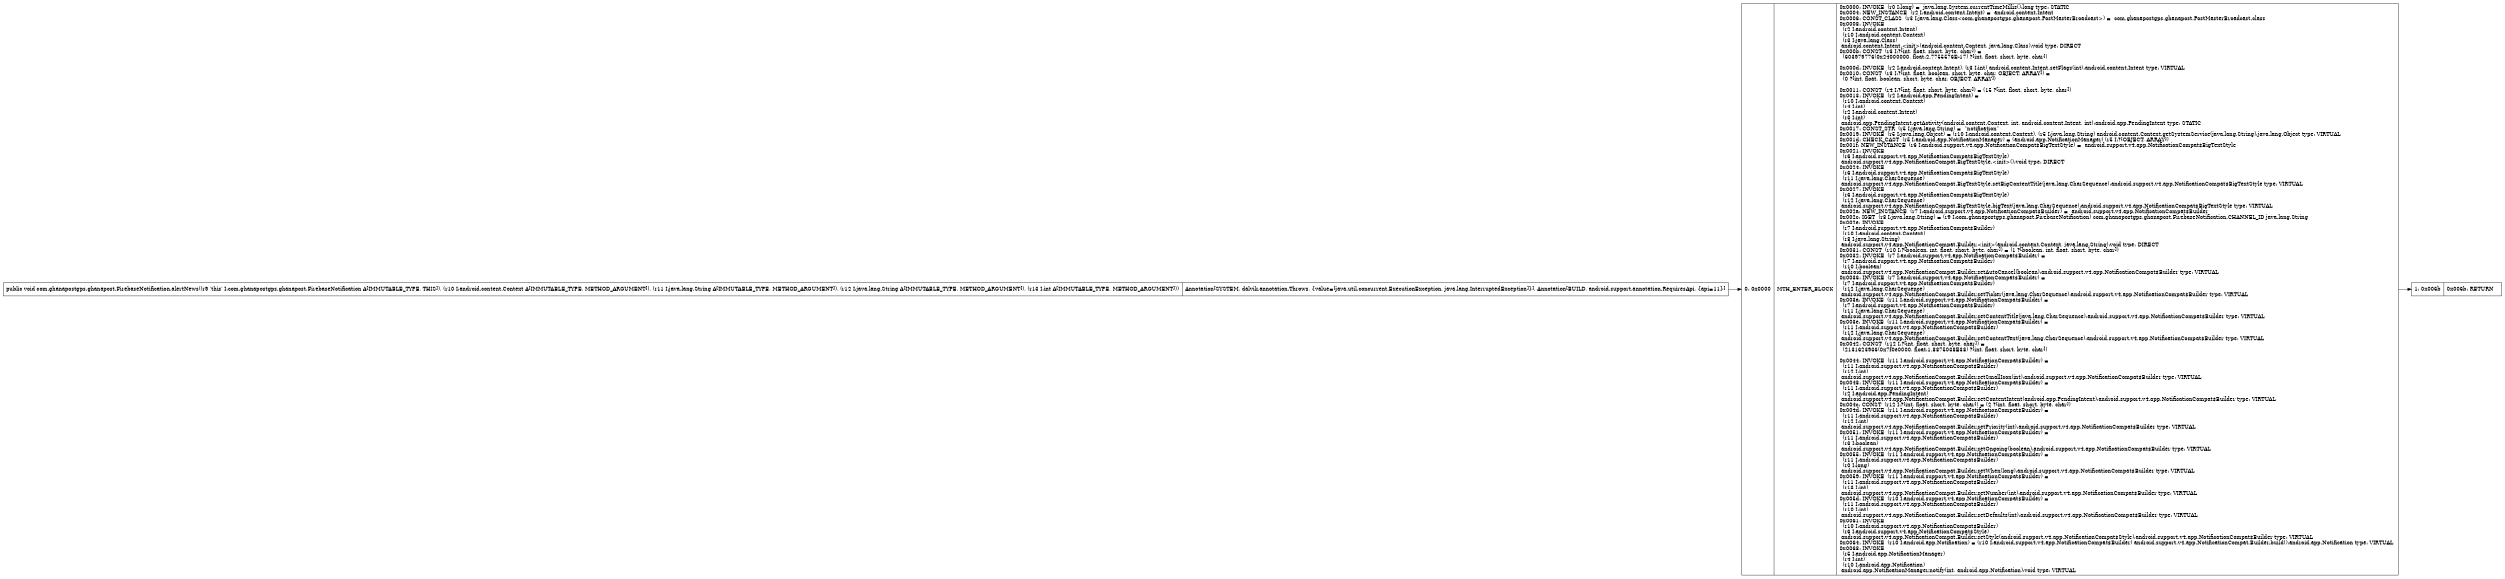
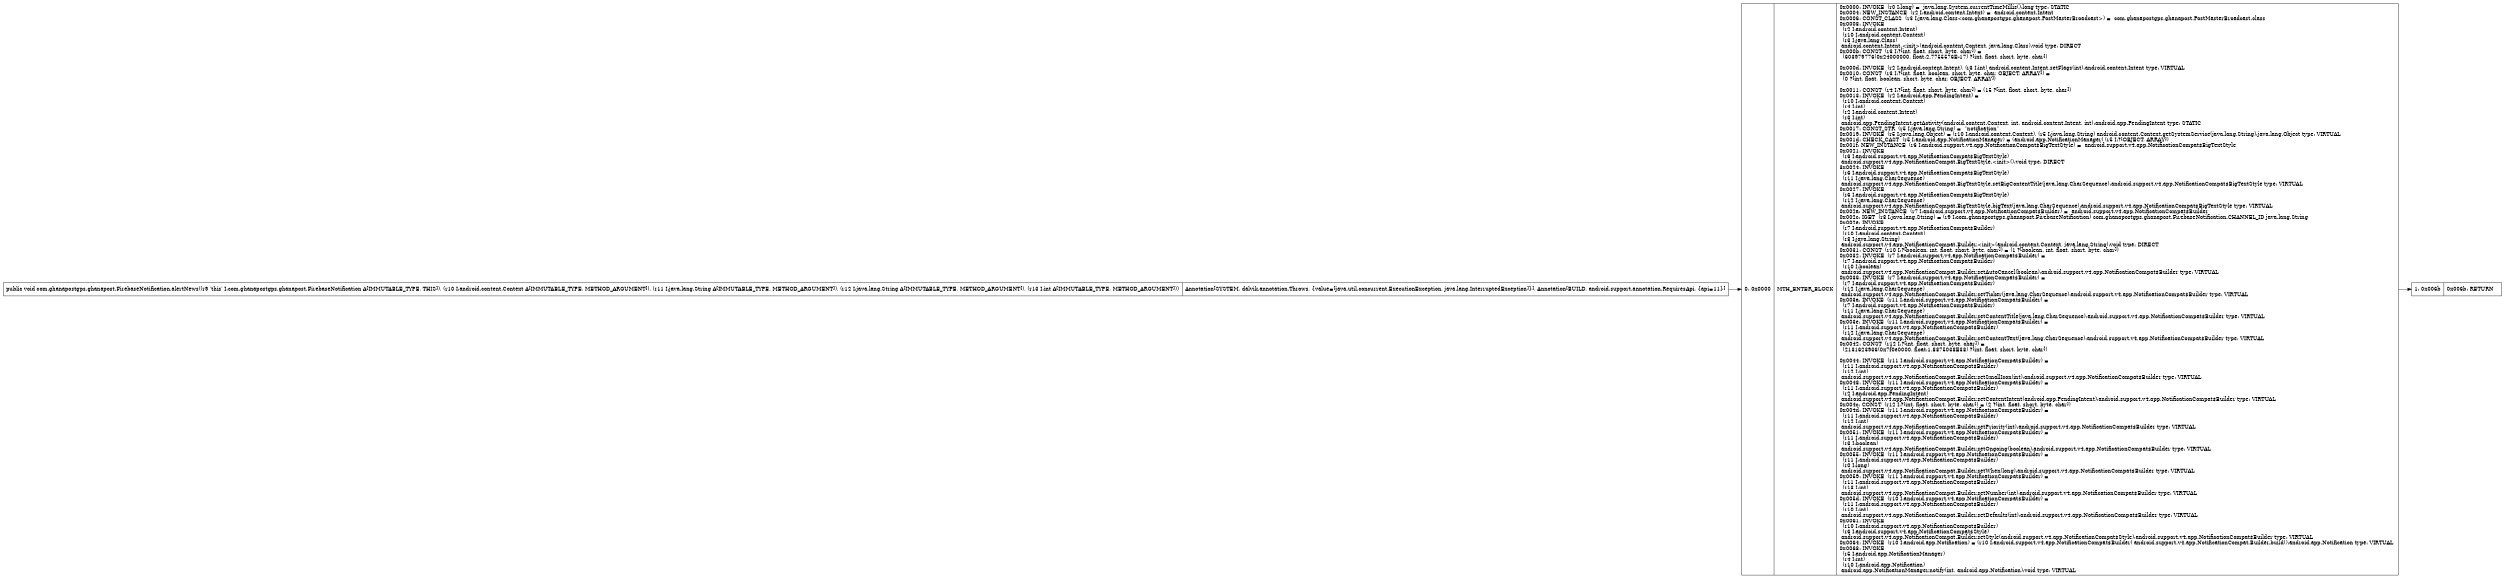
(1864, 168) -> (1864, 168)
